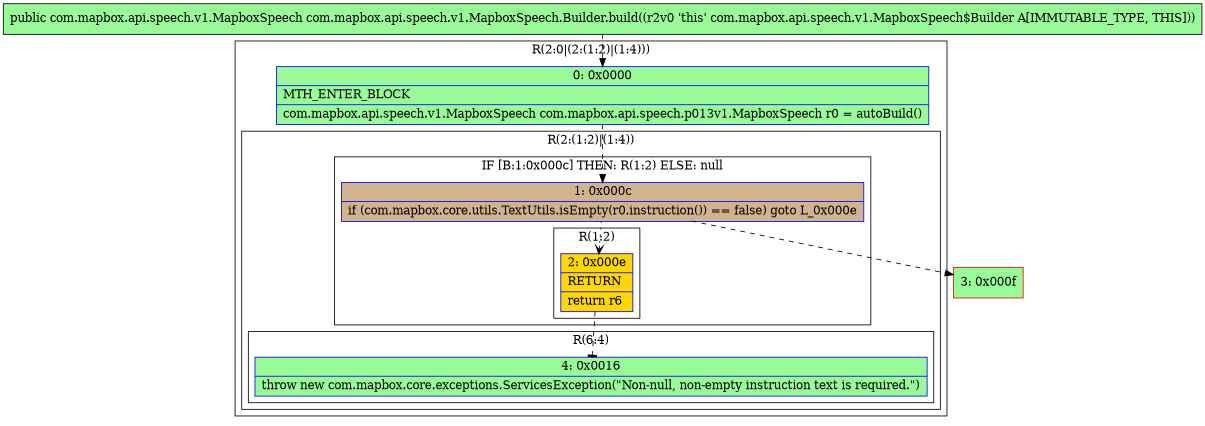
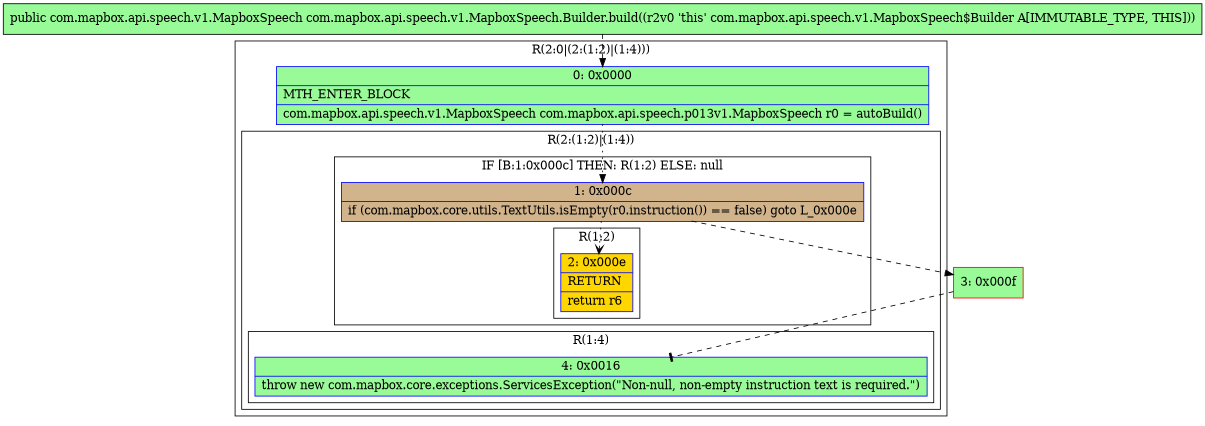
(603, 149) -> (603, 149)
(593, 337) -> (834, 319)
(591, 341) -> (591, 341)
